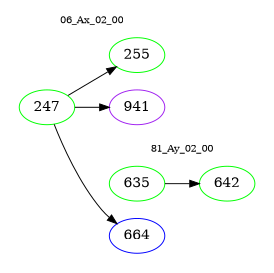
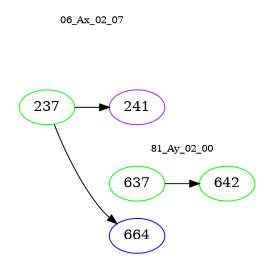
(92, 21) -> (92, 21)
(137, 55) -> none
(47, 107) -> (47, 107)
(137, 107) -> (137, 107)
(137, 184) -> (137, 184)
